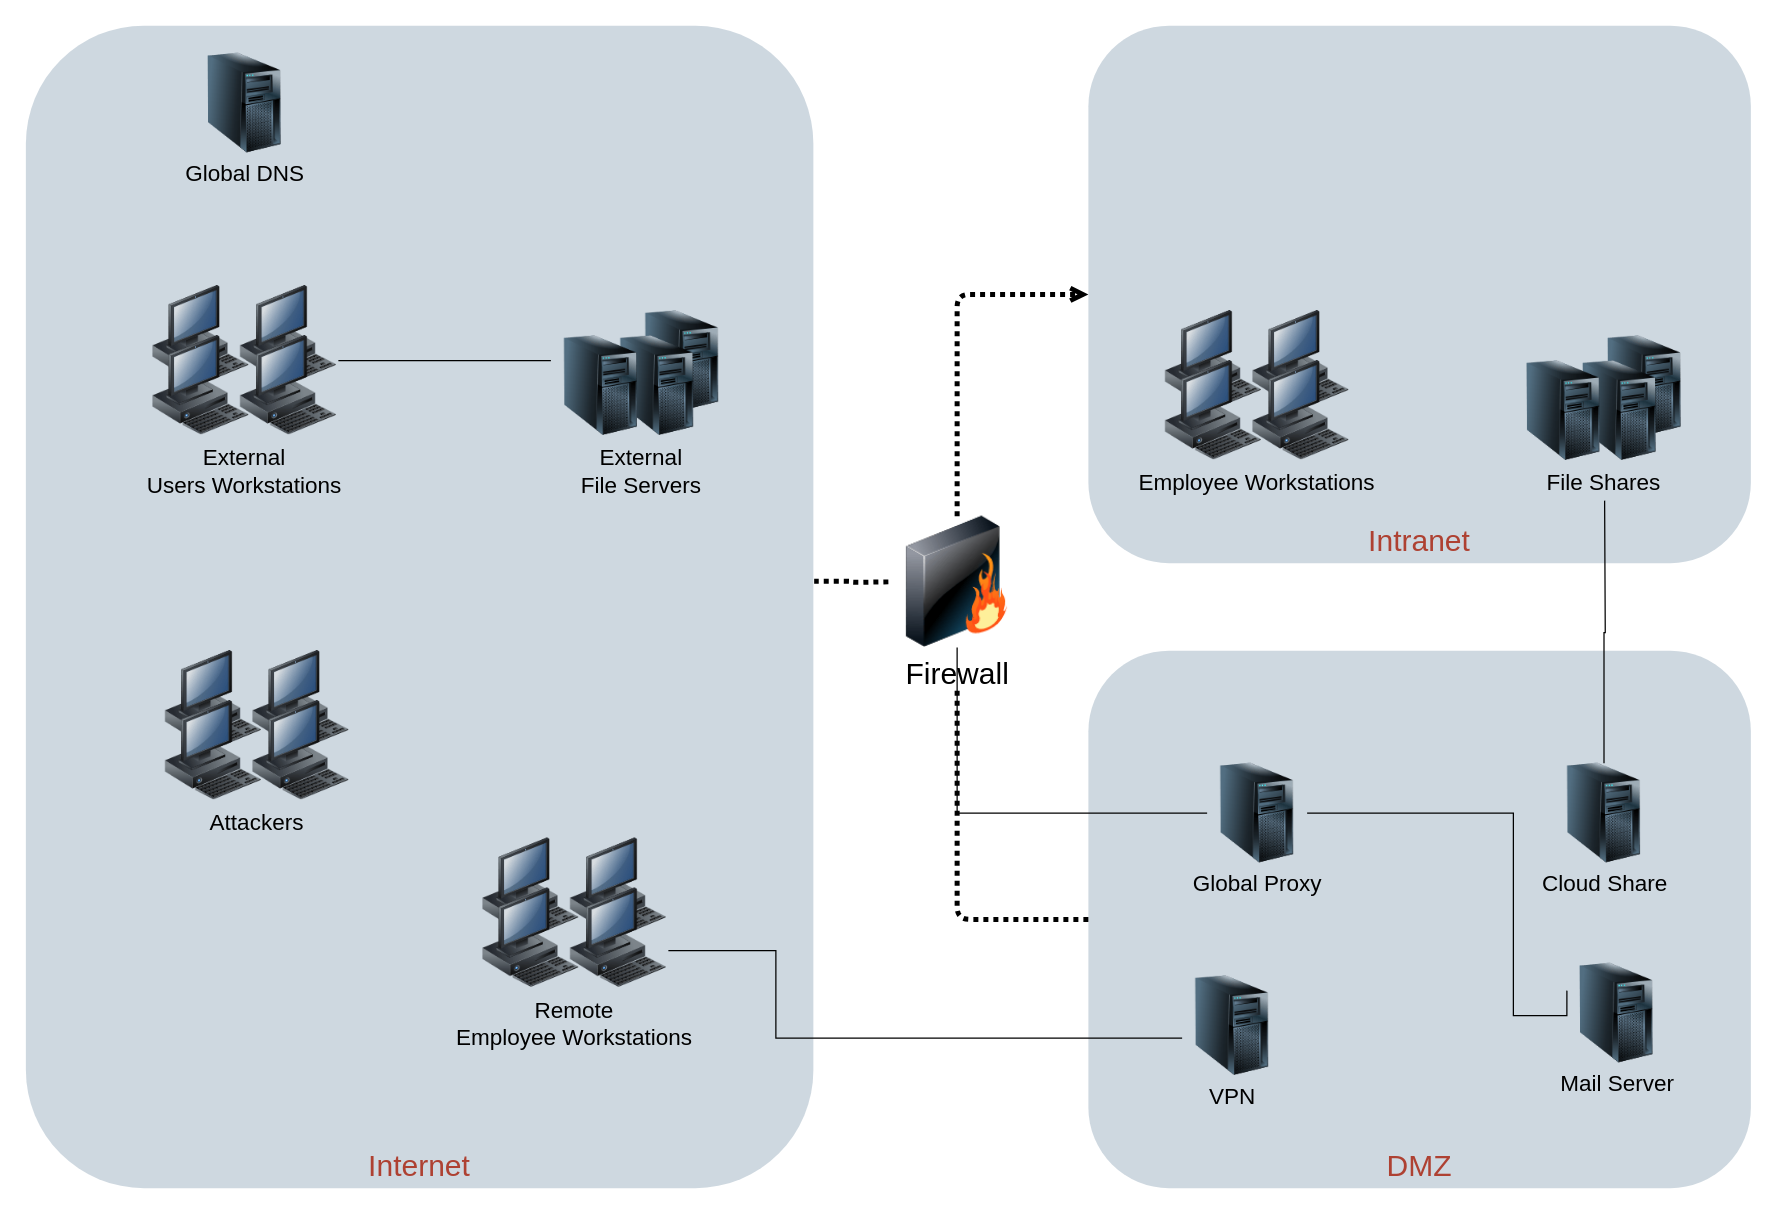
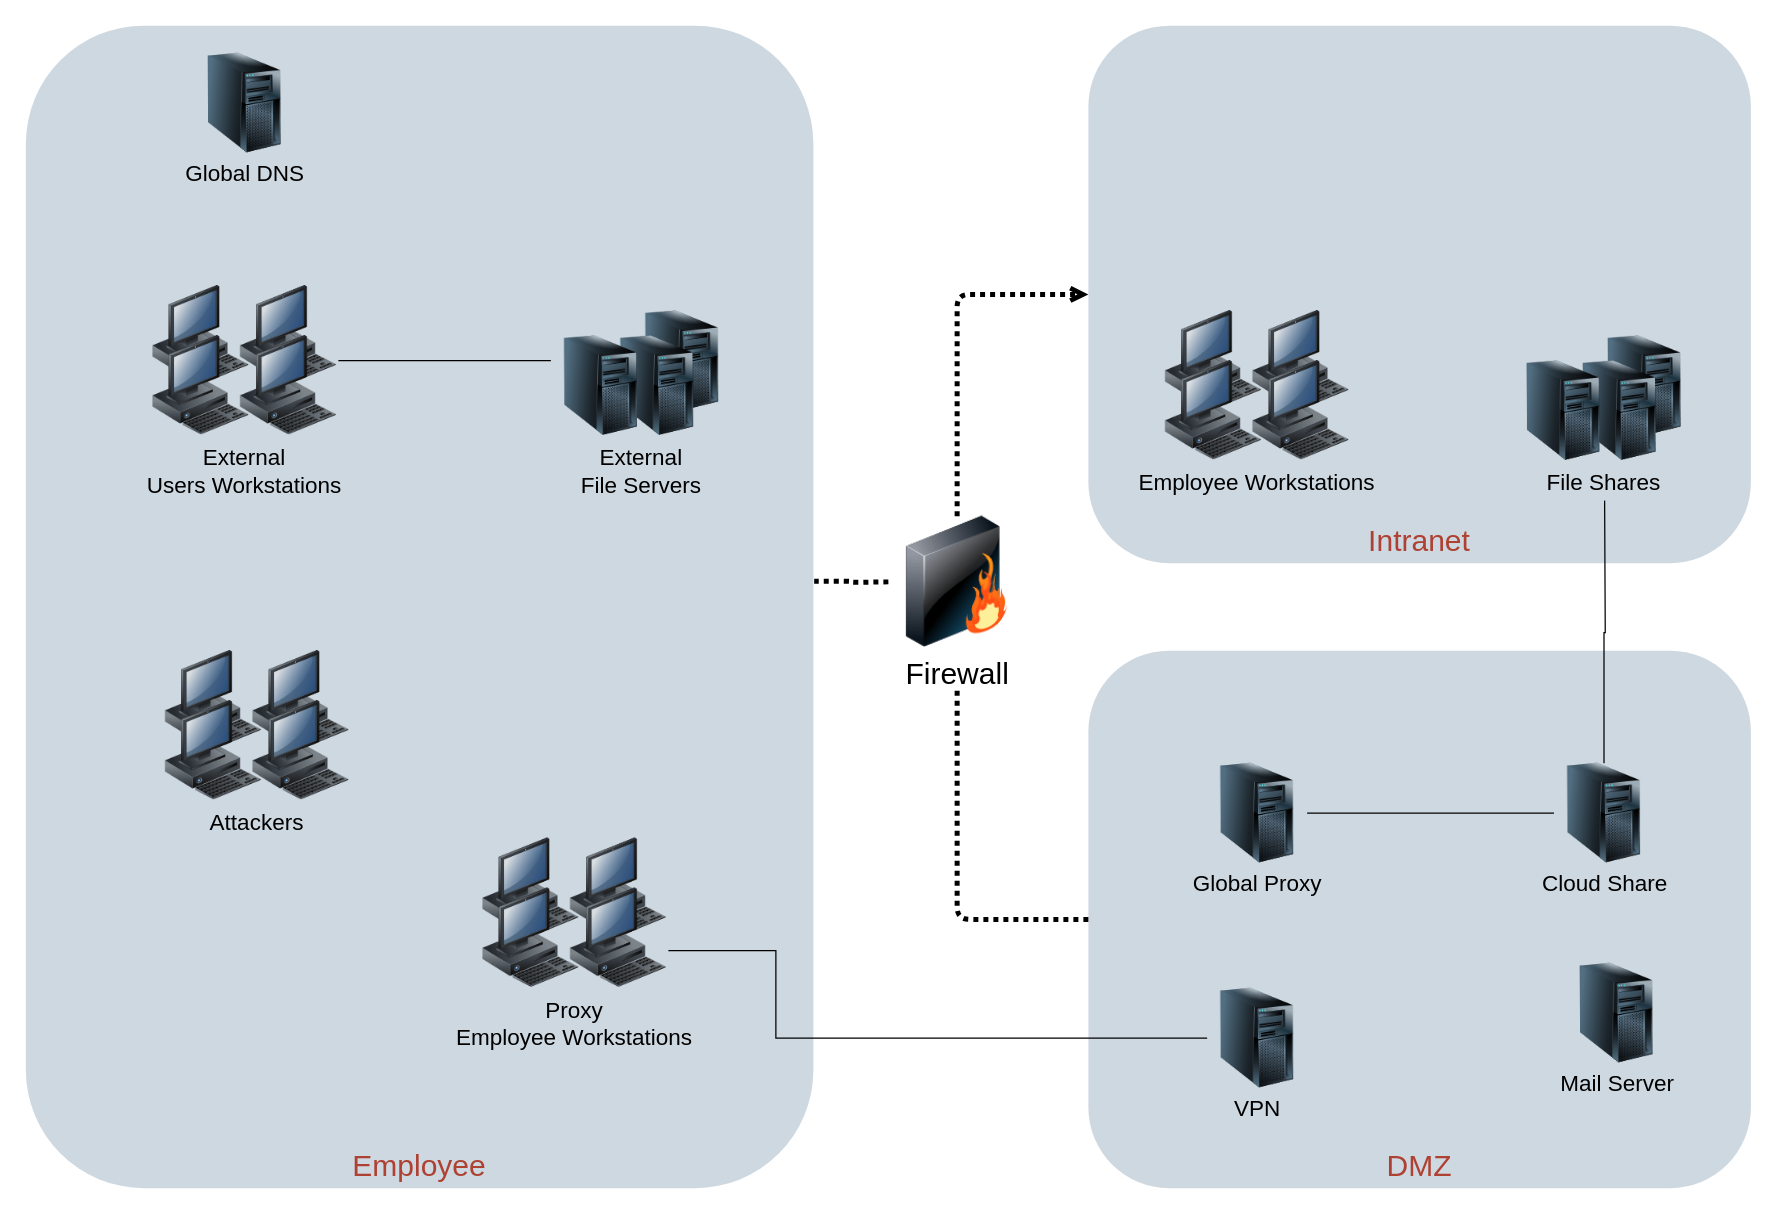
(1083, 813) -> (1535, 813)
(1513, 954) -> none
(574, 1010) -> (574, 1010)
(1232, 1026) -> (1257, 1038)
(419, 1166) -> (419, 1166)
